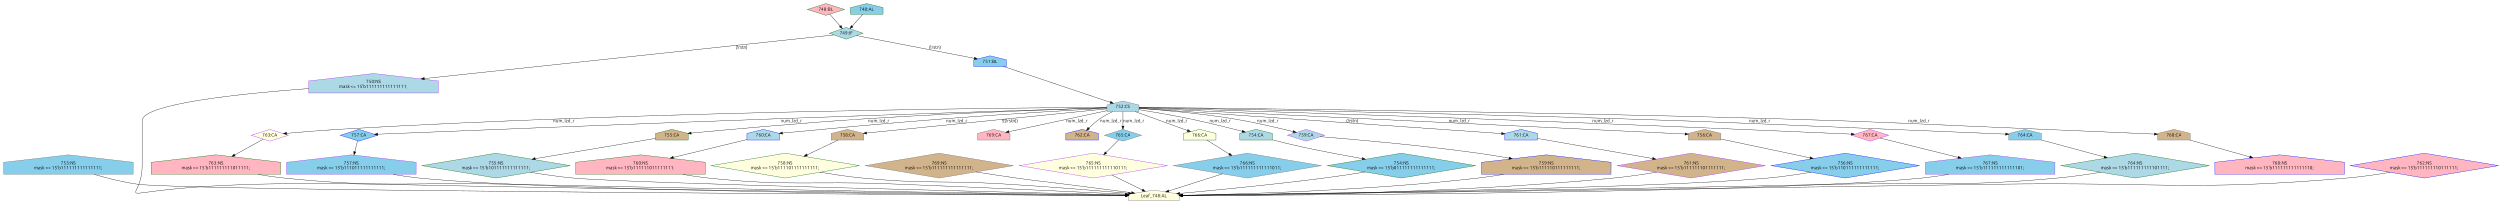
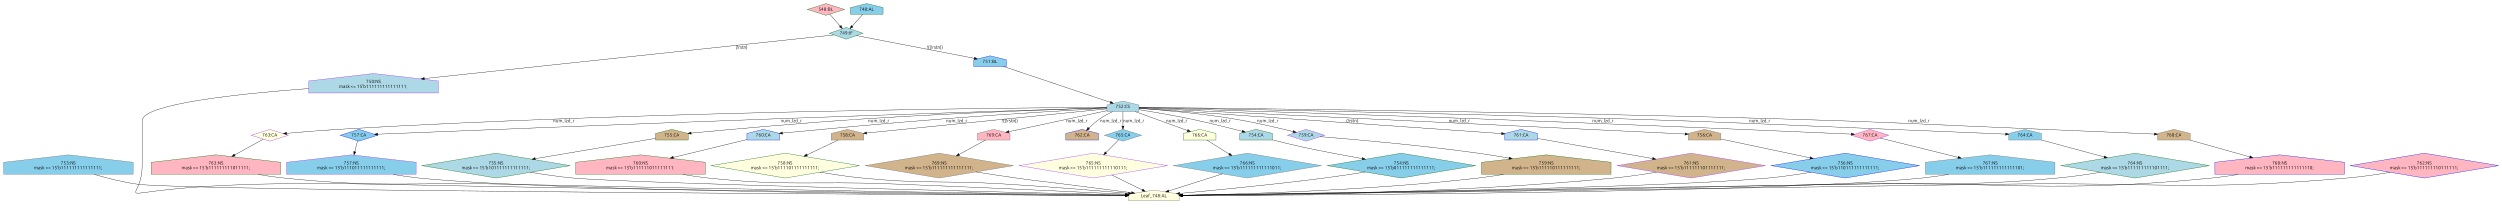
(826, 9) -> (826, 9)
(935, 47) -> (935, 47)
none -> (972, 147)
(1546, 166) -> (1546, 166)
(1990, 166) -> (1990, 166)
none -> (1711, 187)
